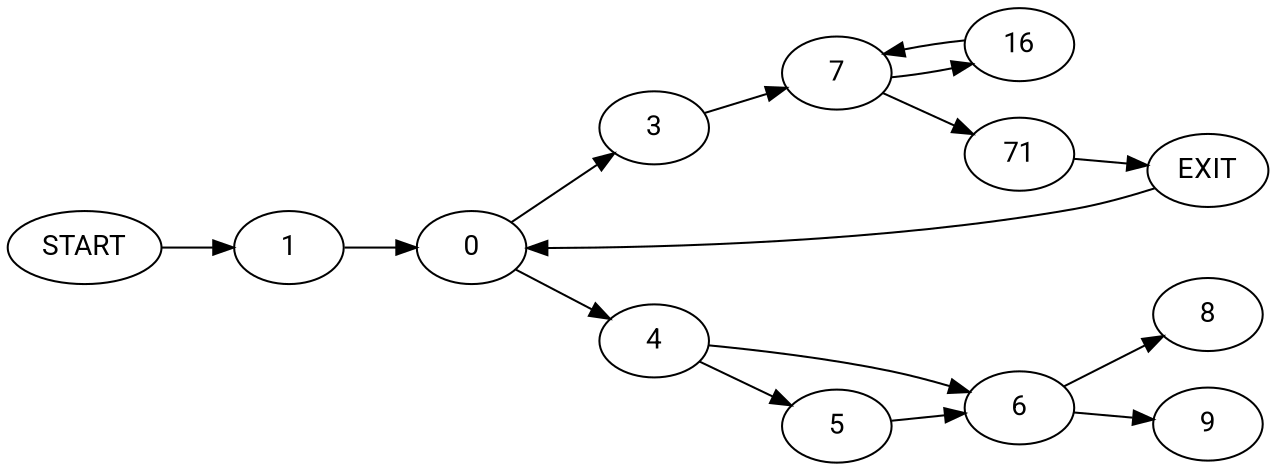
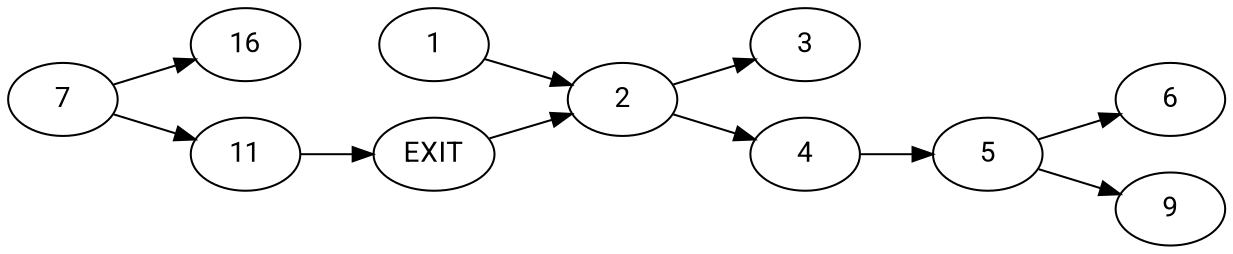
(934, 44) -> none
(736, 103) -> none
(1019, 154) -> (246, 154)
(85, 248) -> none
(472, 248) -> (623, 99)
(1208, 315) -> none
(830, 360) -> none
(1103, 415) -> (1070, 179)
